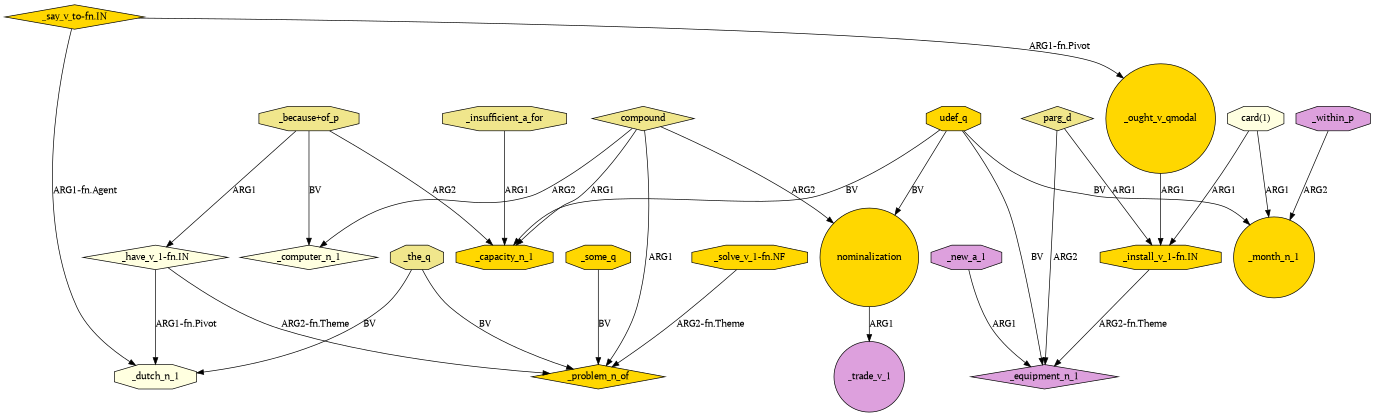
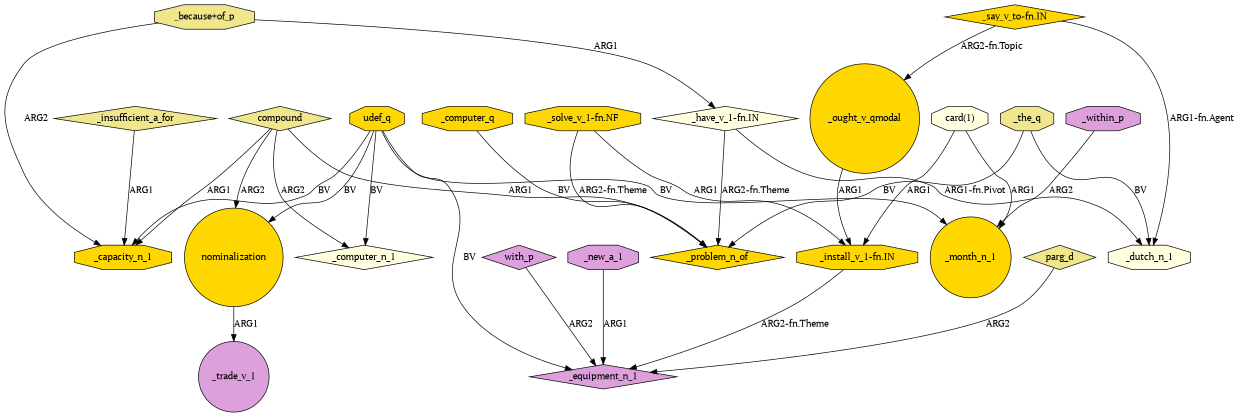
(1060, 47) -> (992, 47)
(505, 119) -> (135, 119)
(1106, 184) -> (699, 197)
(309, 185) -> (371, 187)
none -> (519, 257)
(598, 257) -> (467, 119)
